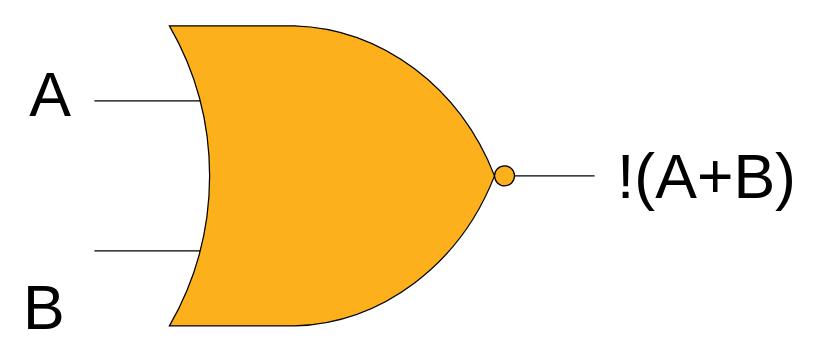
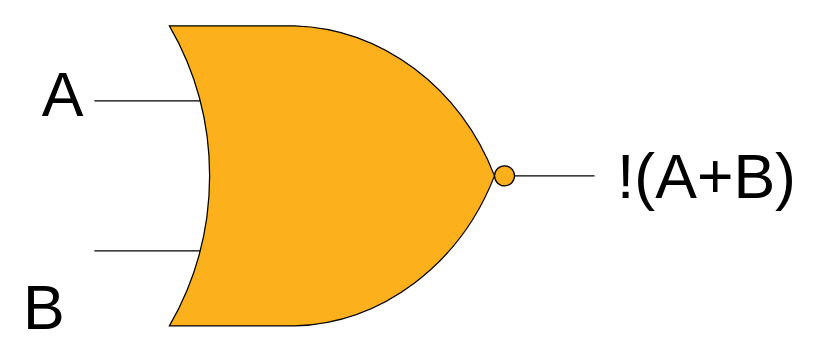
(51, 94) -> (63, 94)
